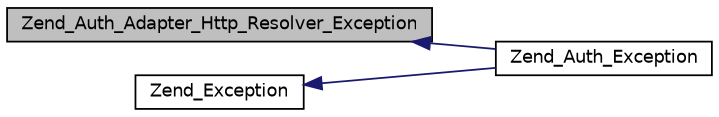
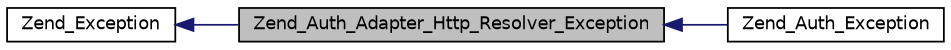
(409, 76) -> (216, 25)
